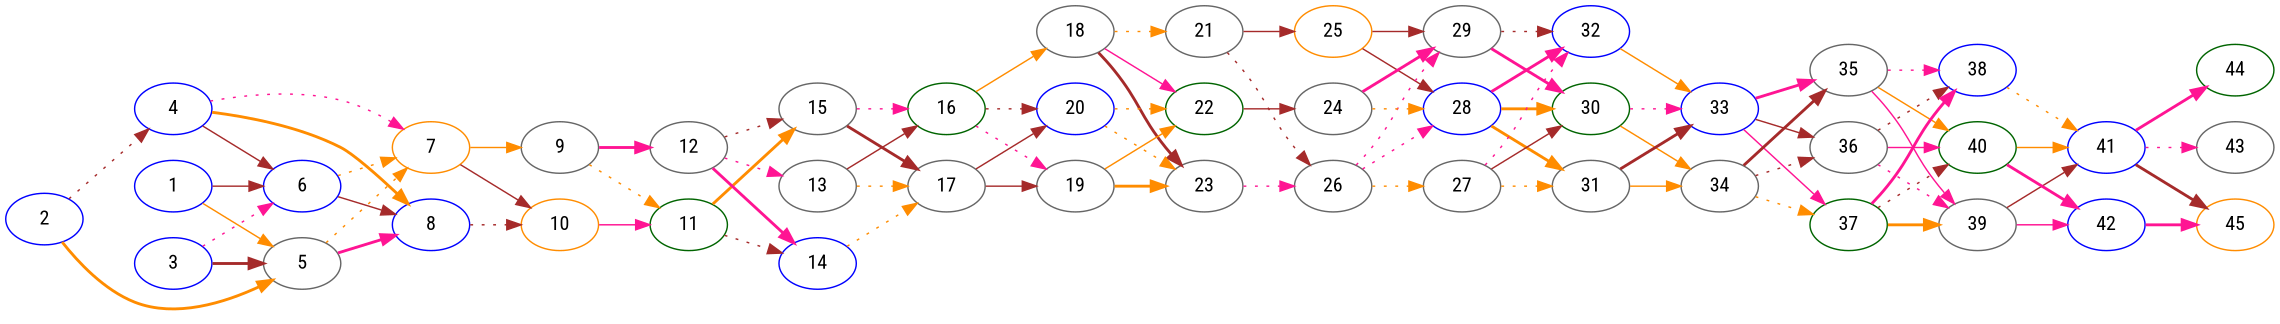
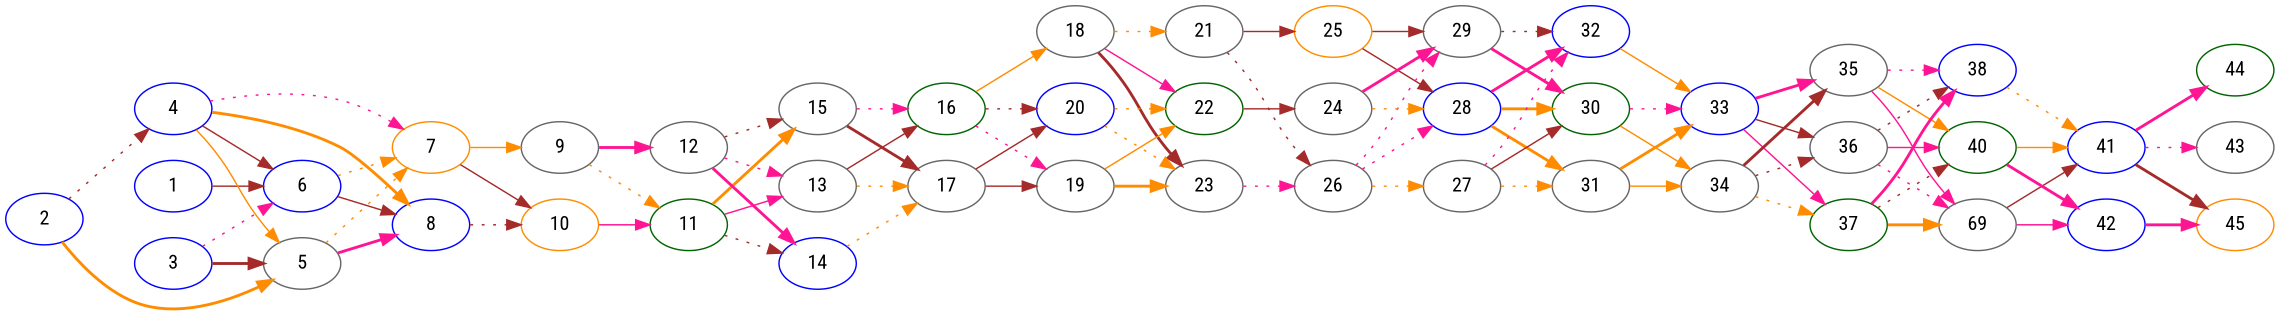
(1646, 153) -> (1646, 153)
none -> (743, 209)
(229, 219) -> (232, 177)
(1978, 225) -> (1978, 225)
